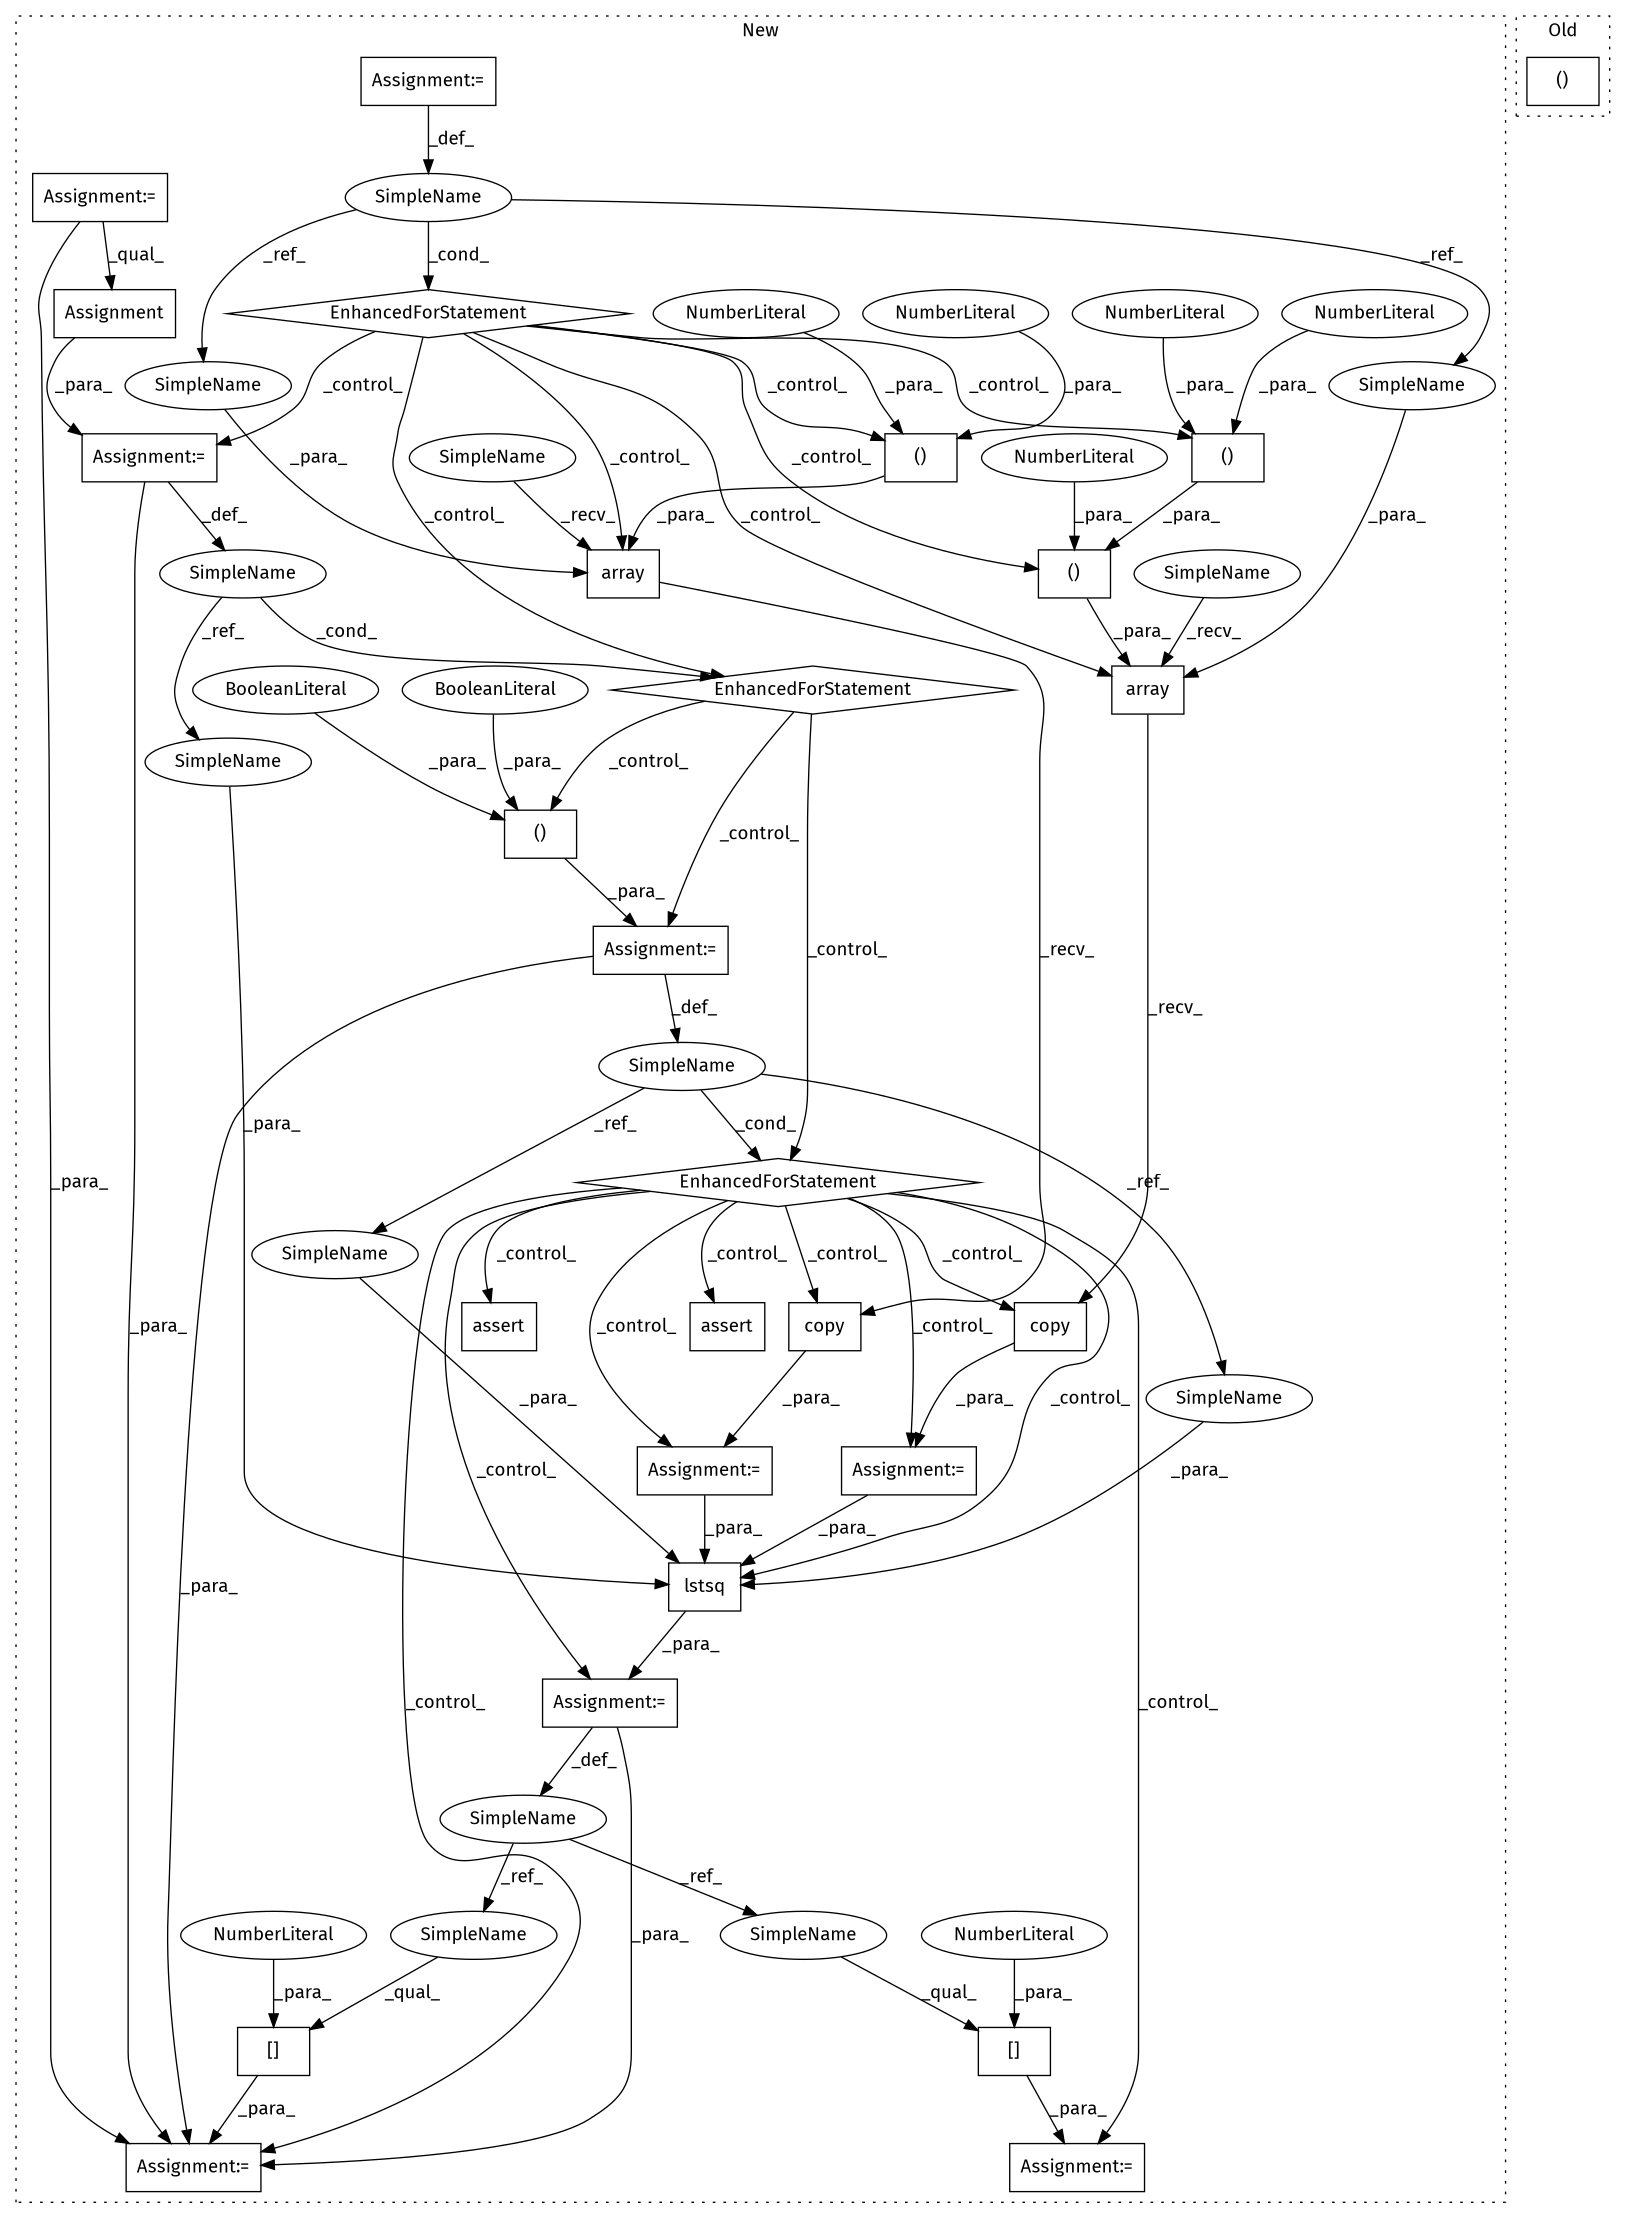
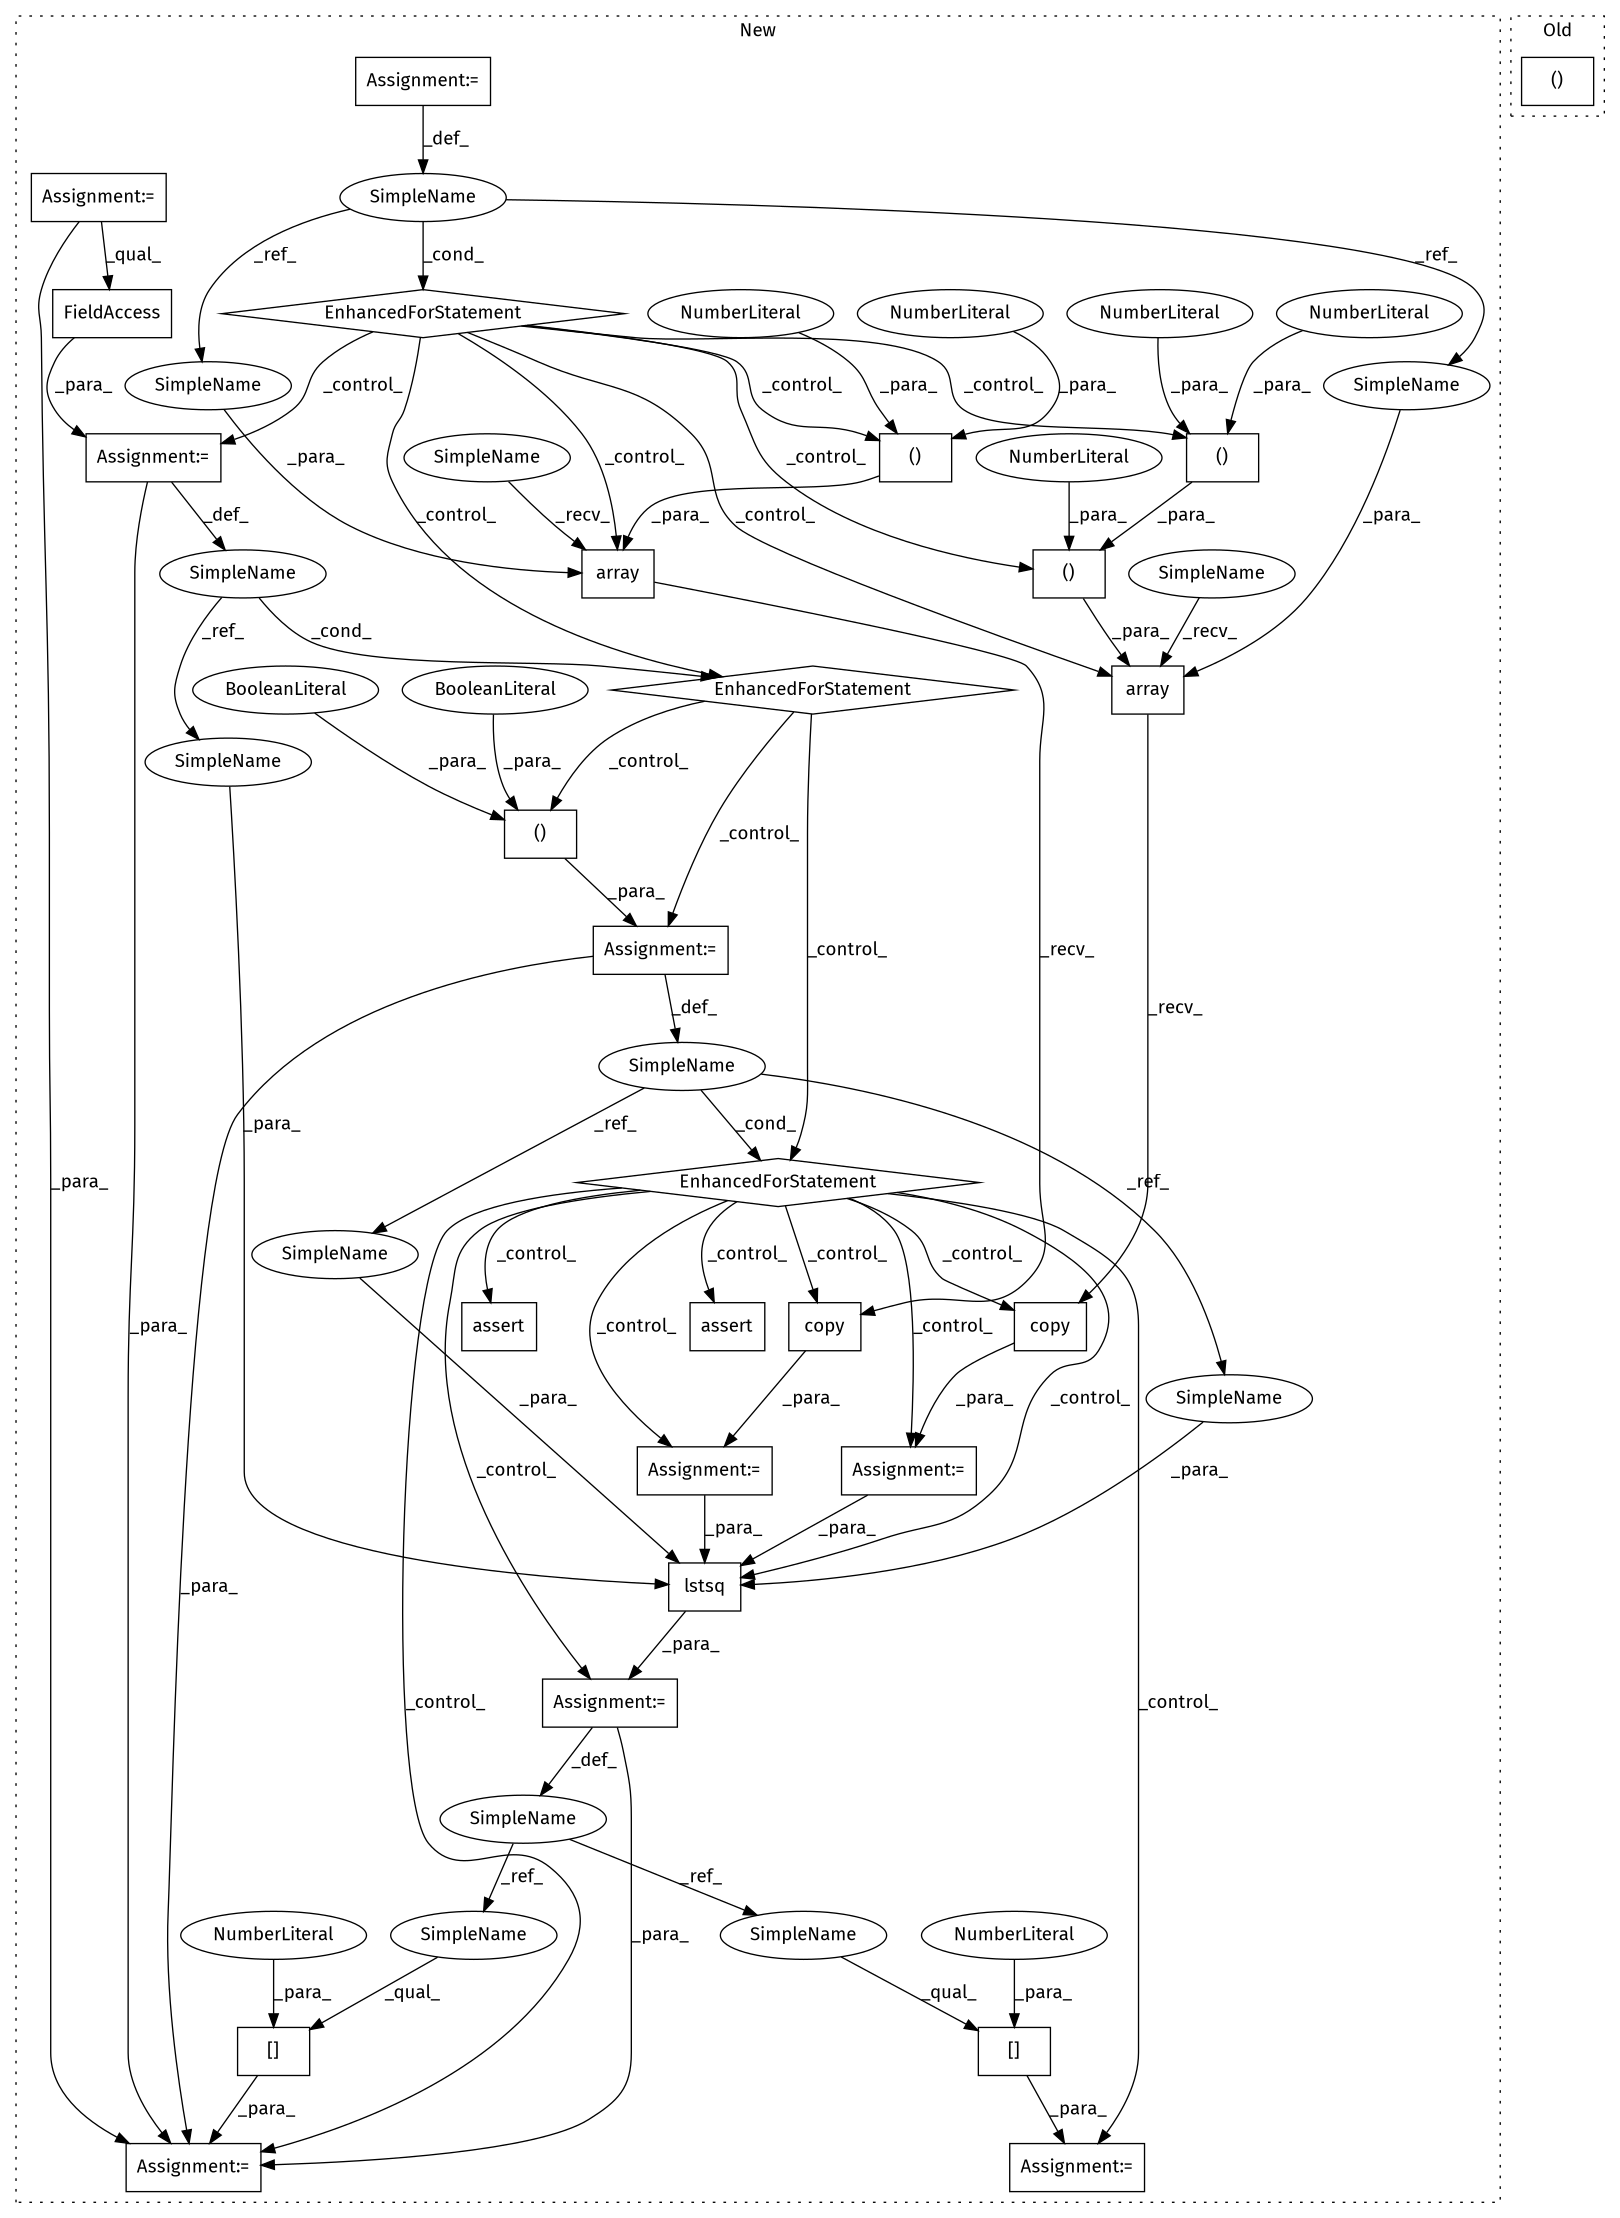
(115, 314) -> (112, 314)
